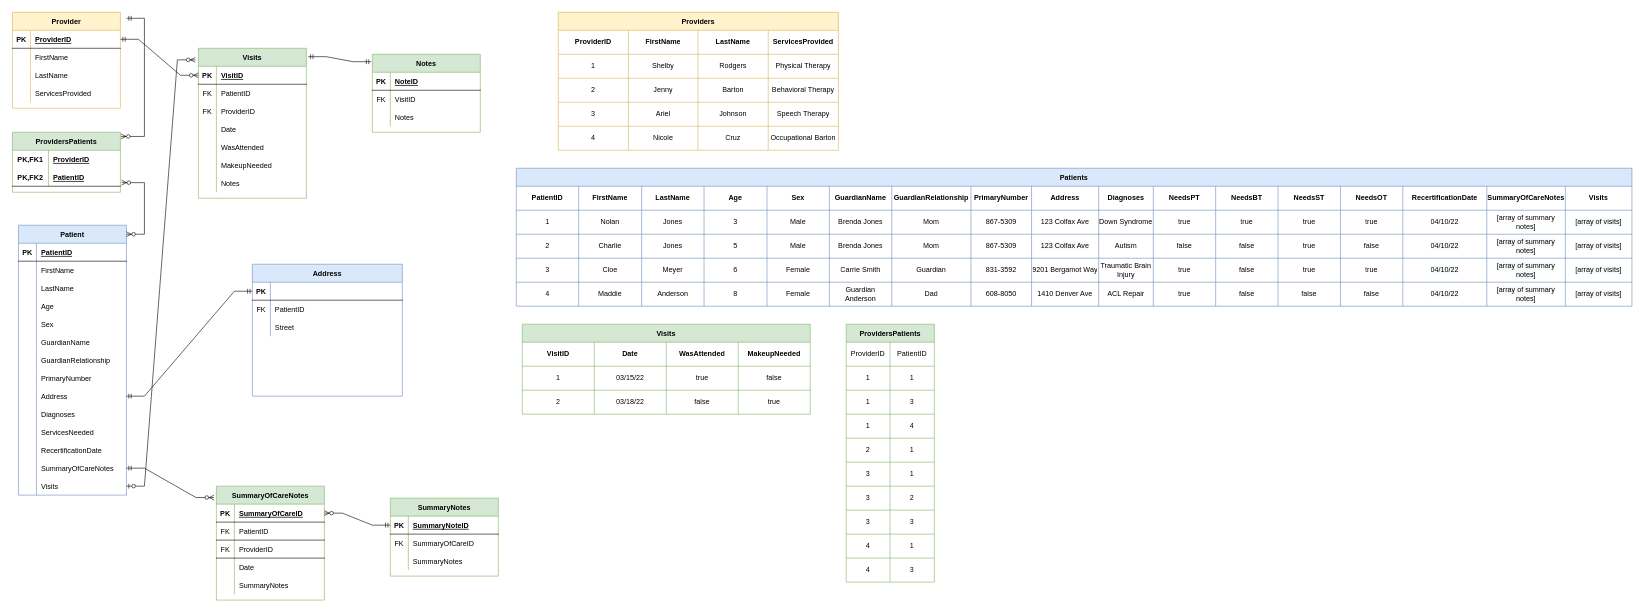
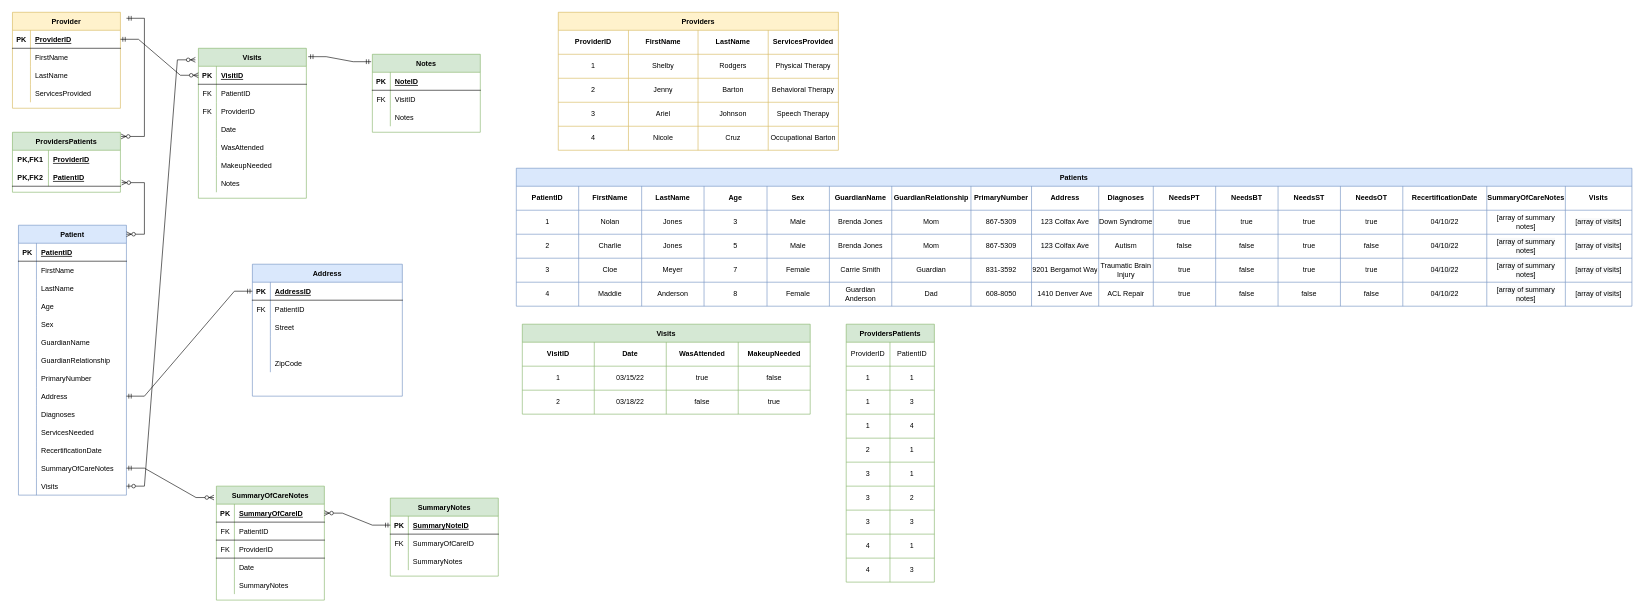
(736, 270) -> (736, 270)
none -> (336, 291)
none -> (336, 363)
